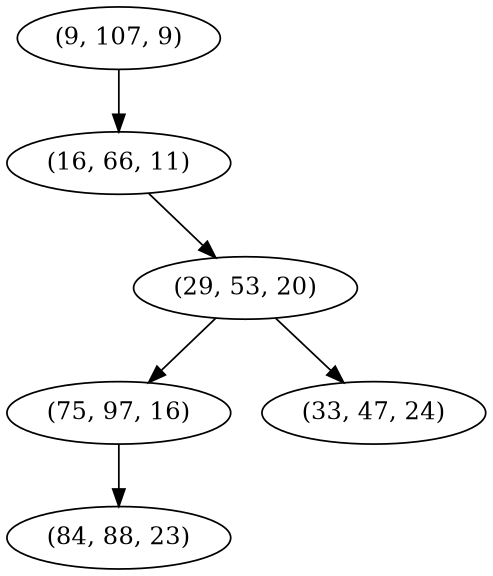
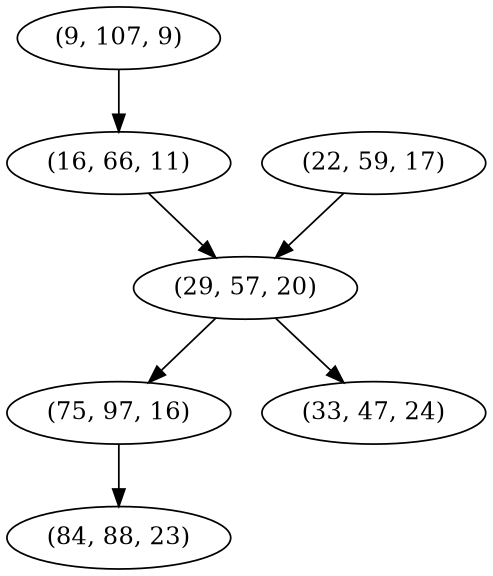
none -> (374, 163)
(245, 288) -> (245, 288)
